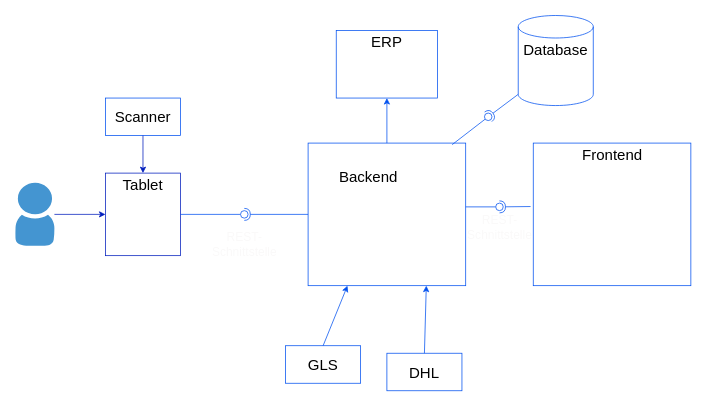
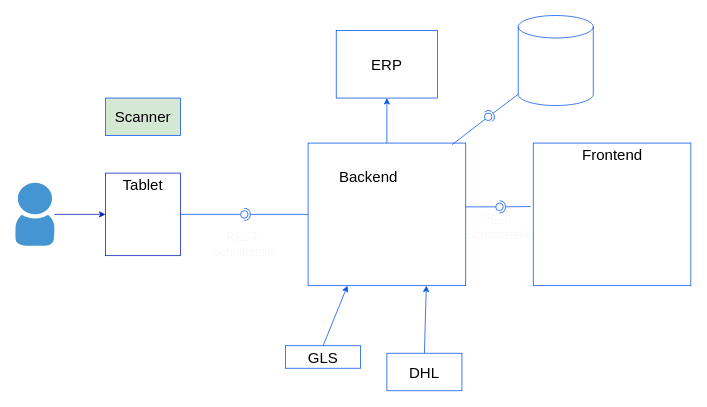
(387, 42) -> (387, 64)
(555, 49) -> none
(143, 117) -> (143, 117)
(143, 166) -> none
(323, 364) -> (323, 357)
